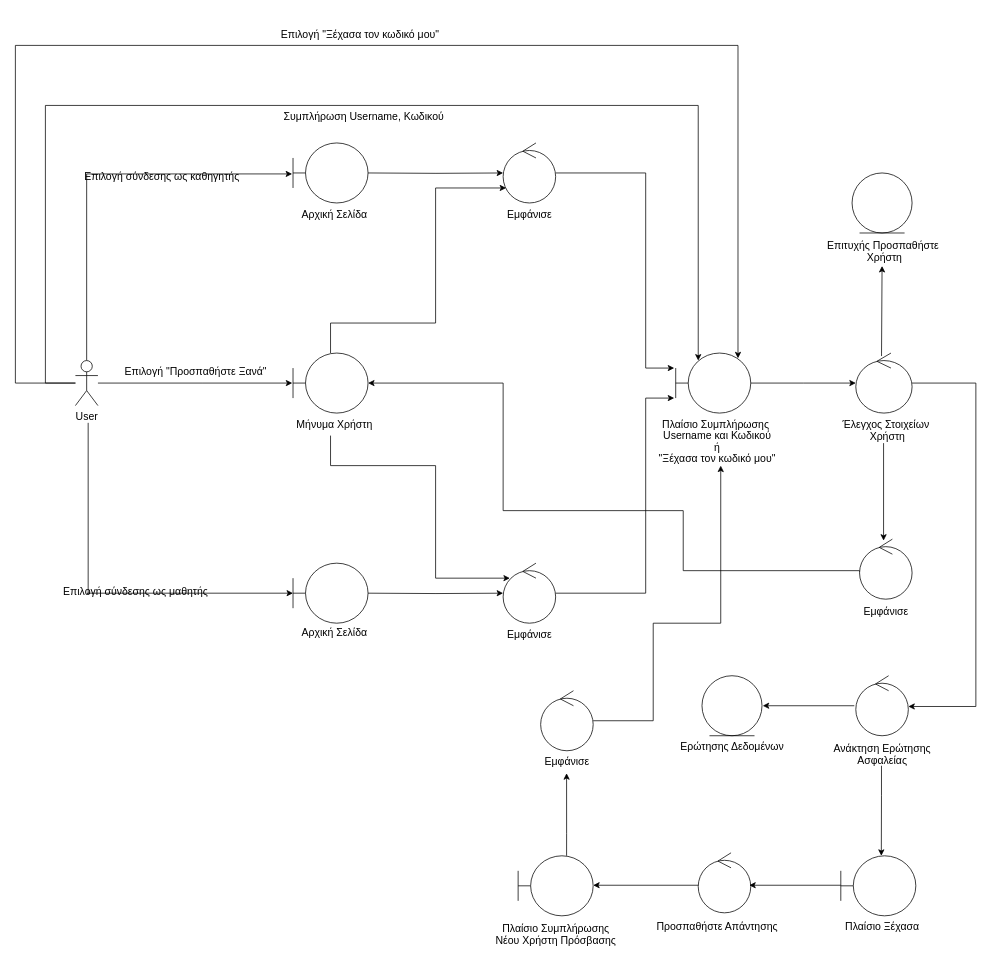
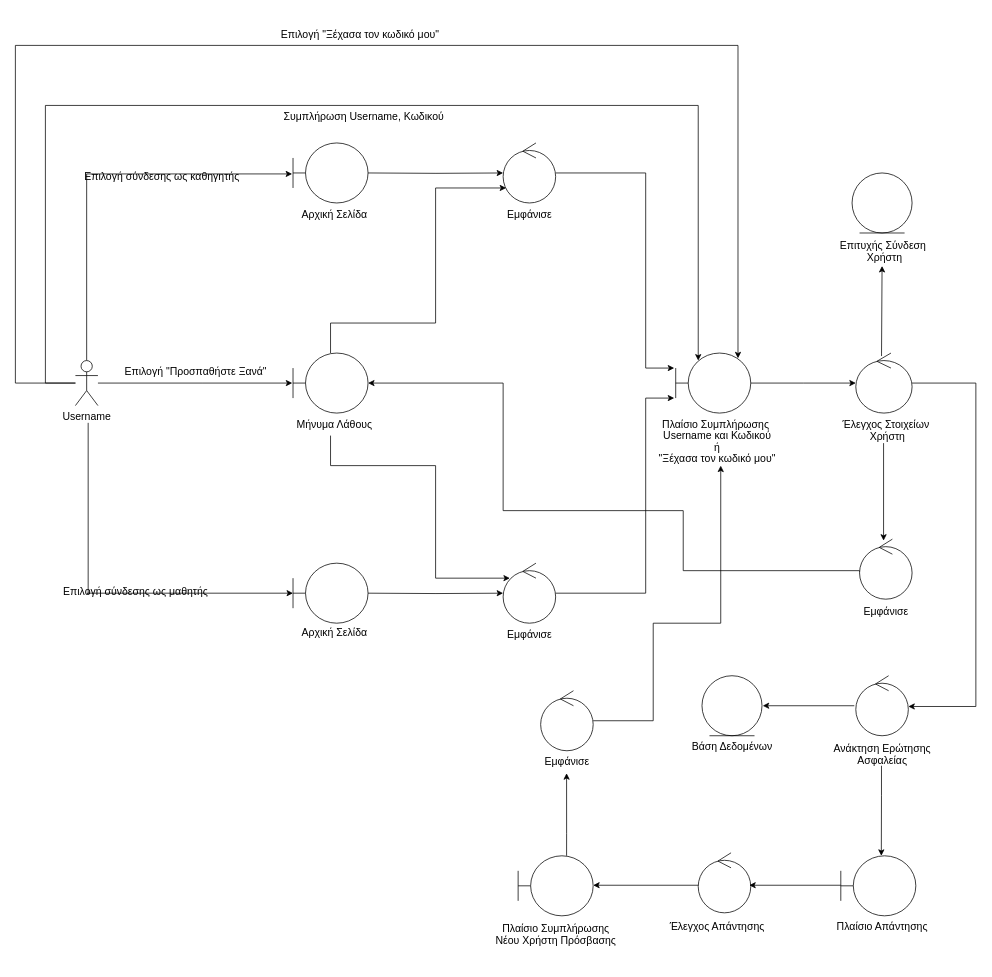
(884, 252) -> (884, 252)
(87, 416) -> (87, 416)
(335, 424) -> (335, 424)
(732, 747) -> (732, 747)
(717, 927) -> (717, 927)
(882, 927) -> (882, 927)
